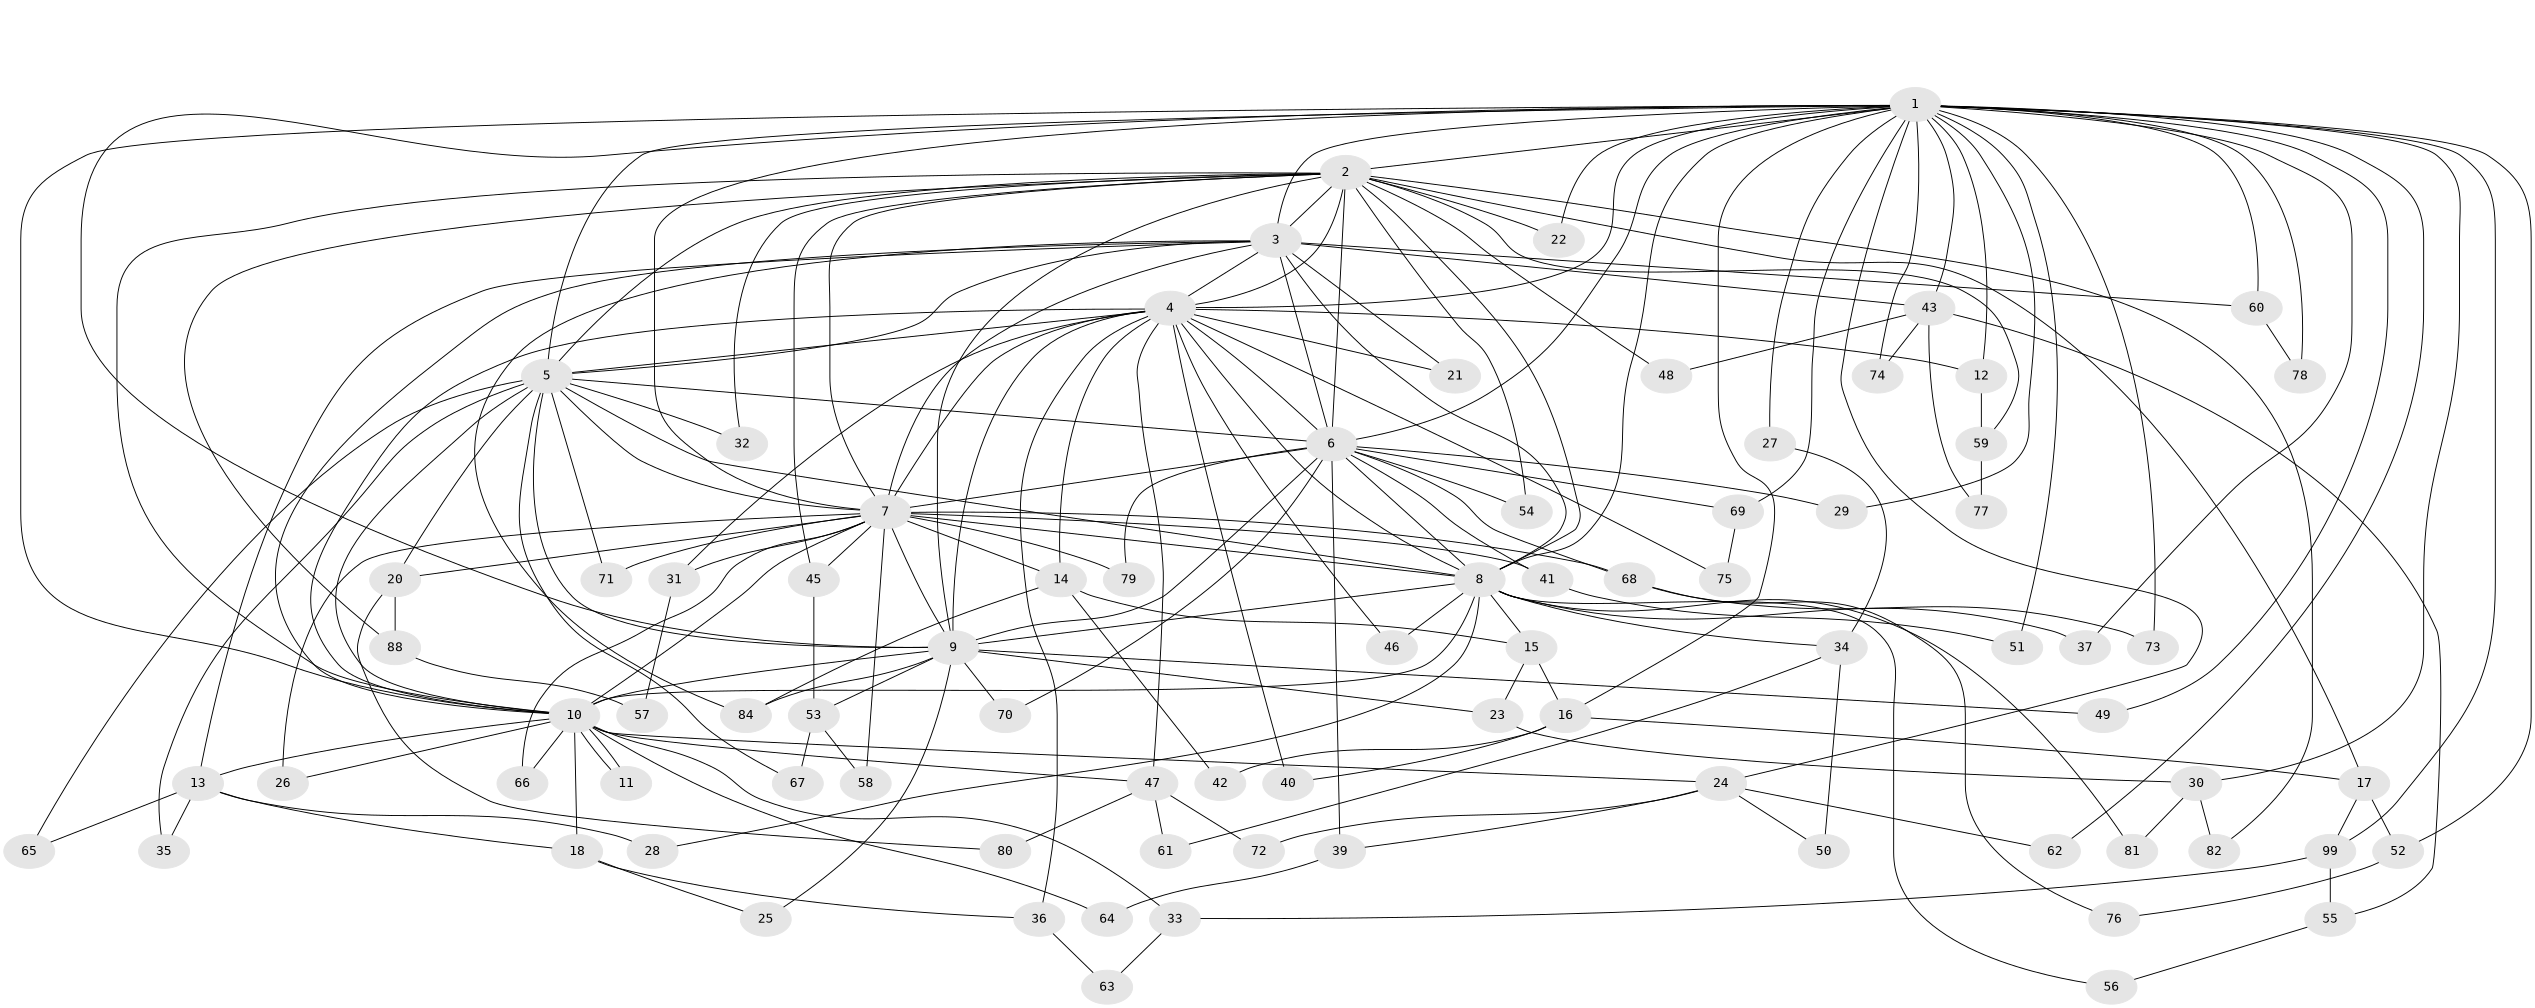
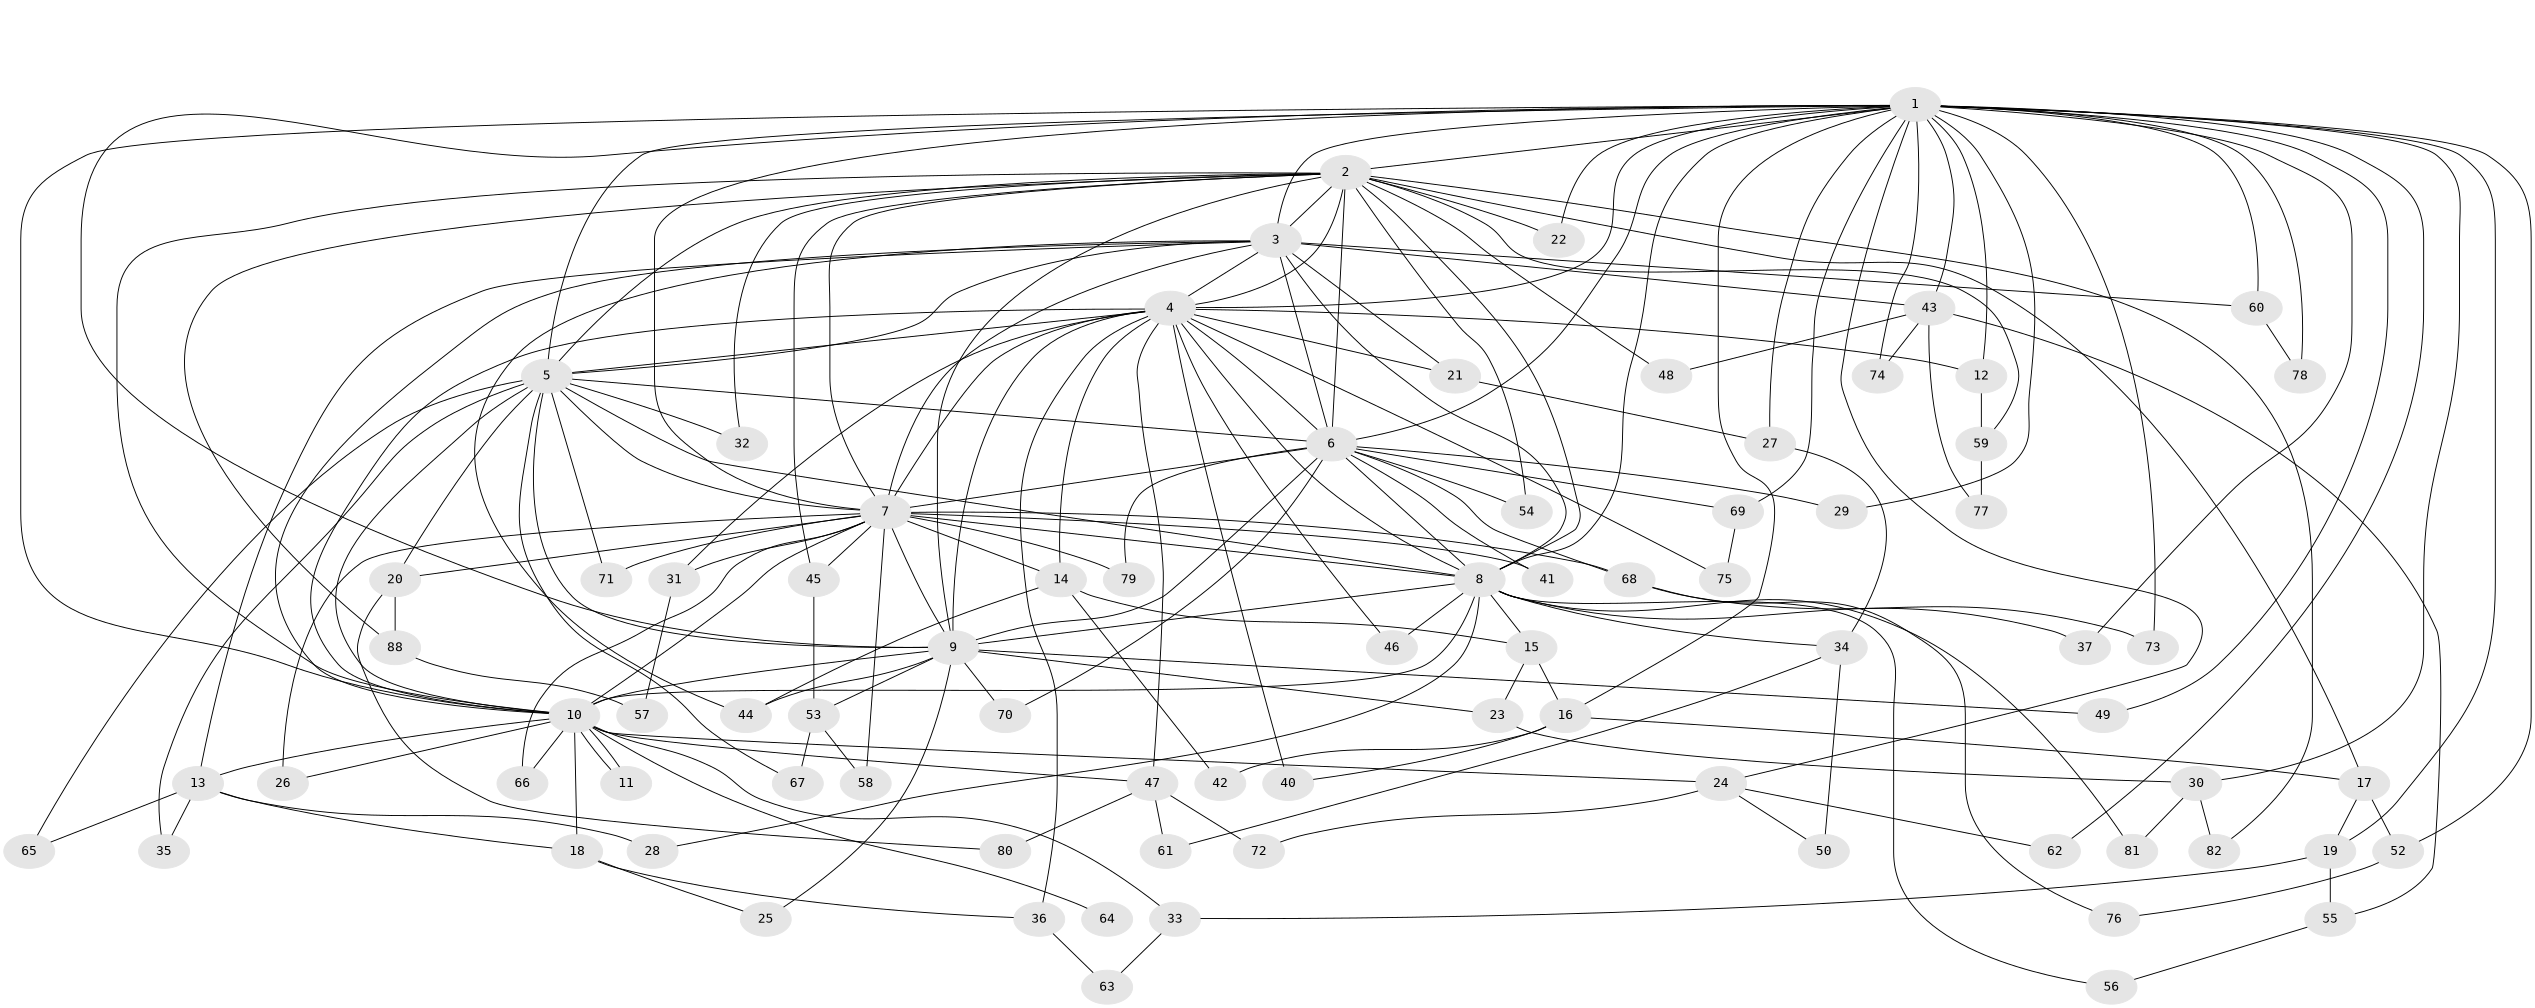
none -> (1613, 410)
(2017, 648) -> none
(746, 716) -> (746, 716)
(1340, 851) -> none
(2330, 851) -> (2330, 851)
